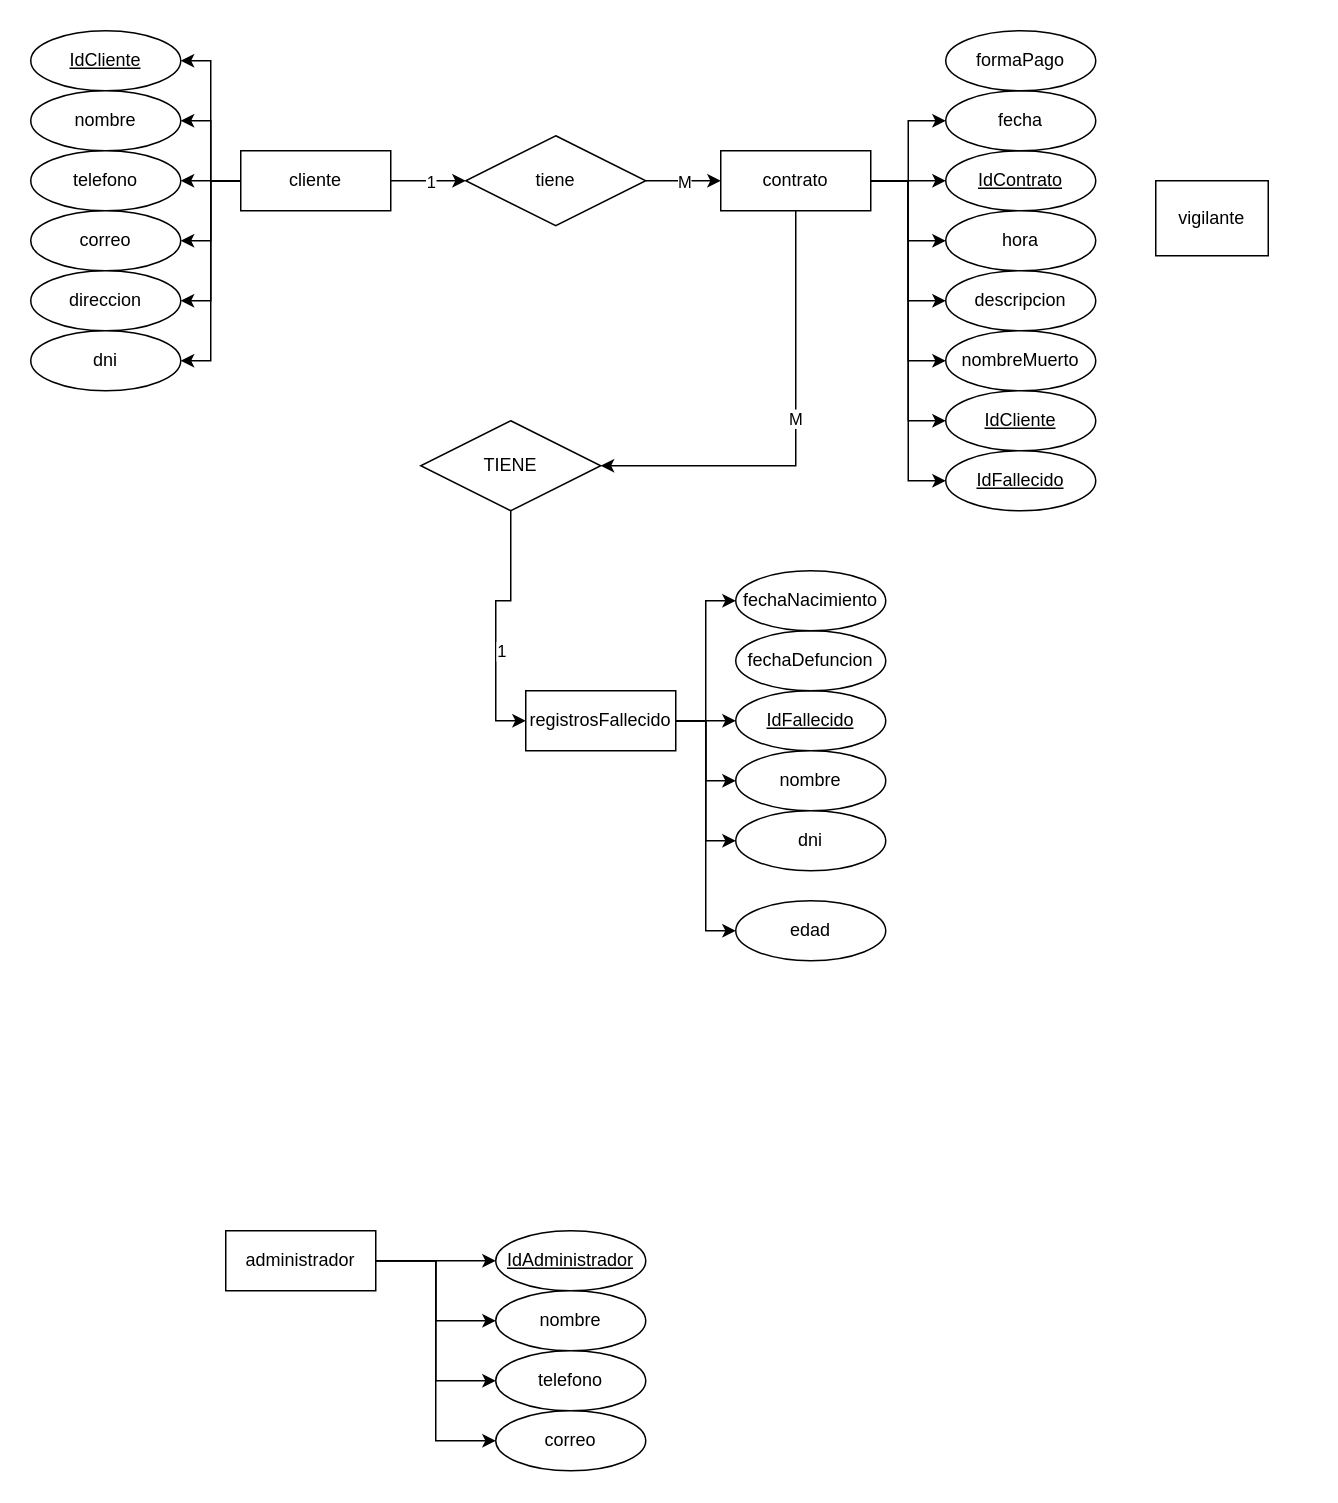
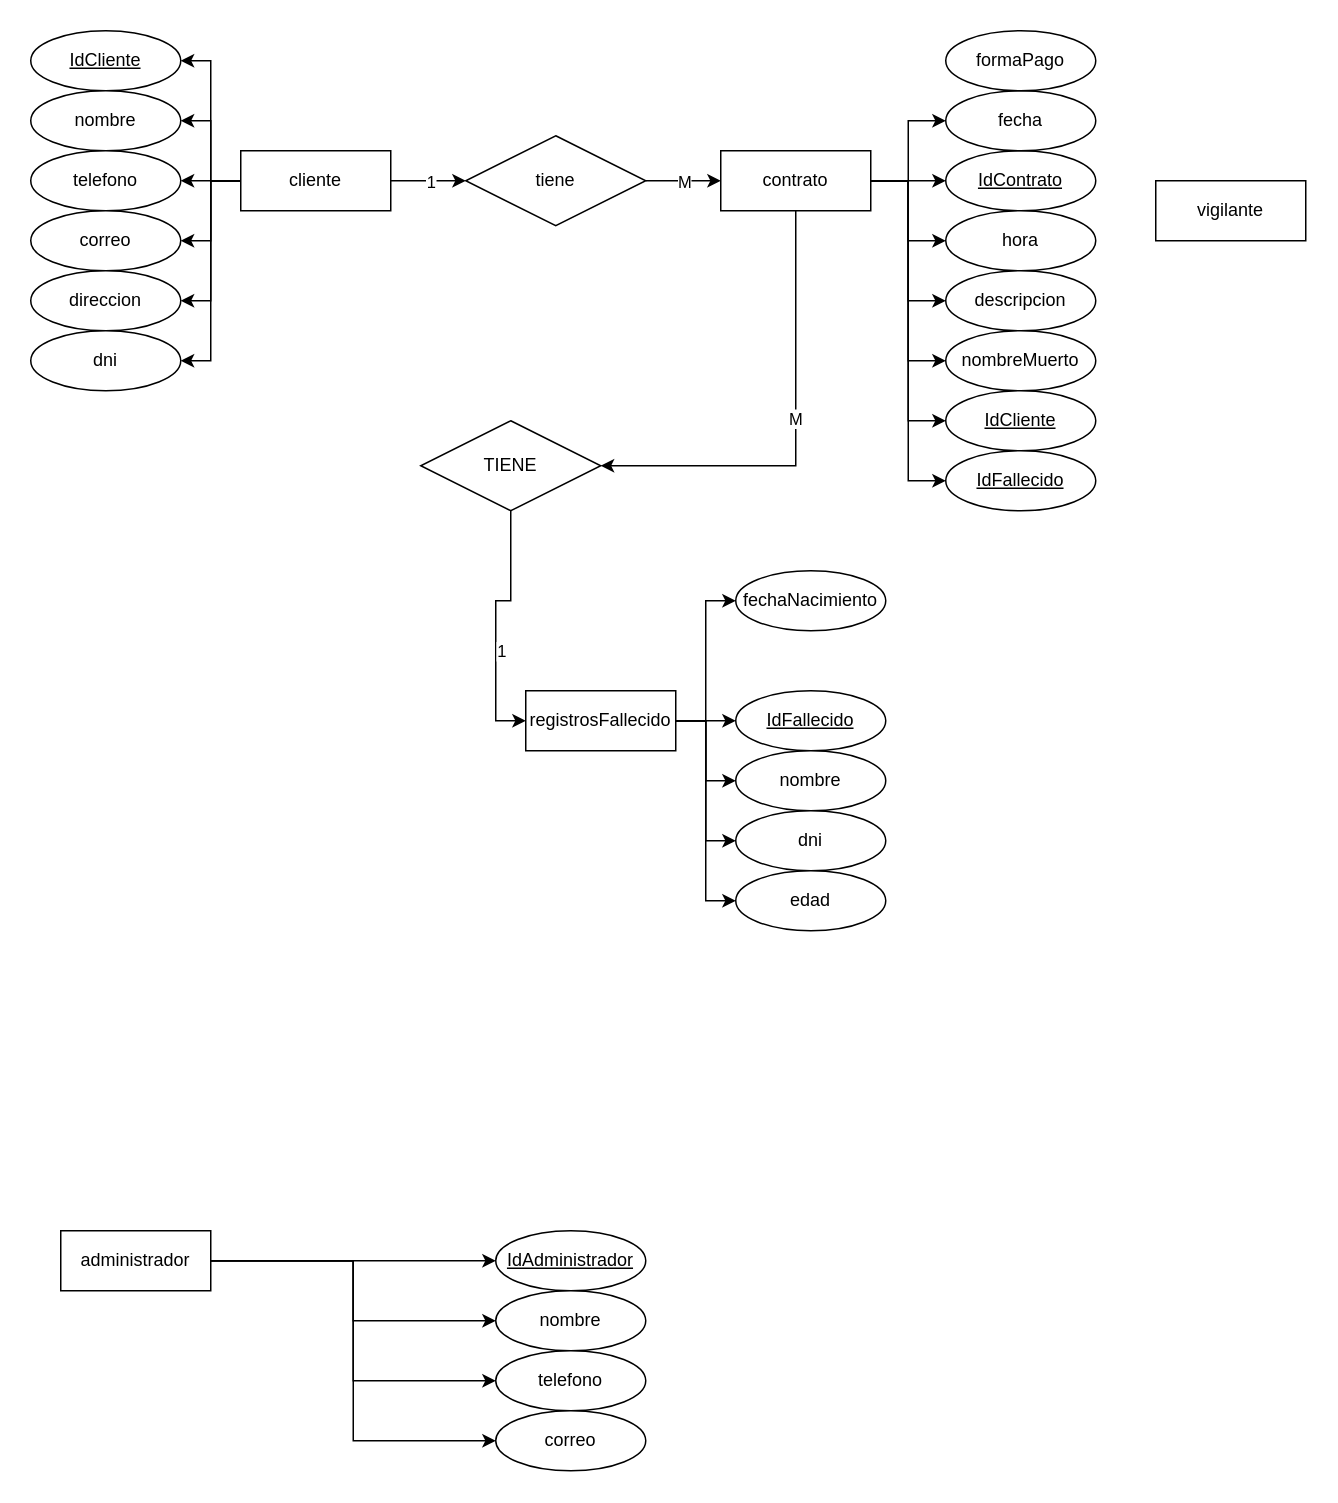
(1212, 218) -> (1231, 211)
(811, 661) -> none
(811, 931) -> (811, 901)
(301, 1261) -> (136, 1261)
